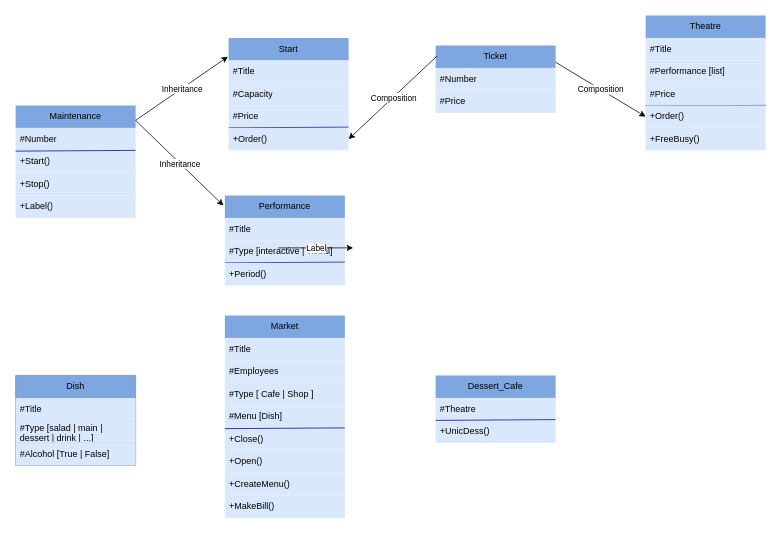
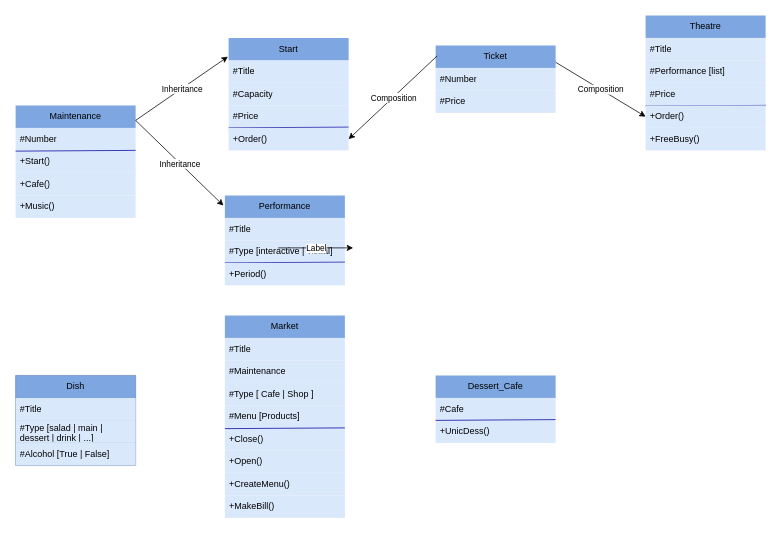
(38, 184) -> (38, 184)
(39, 207) -> (39, 207)
(253, 372) -> (258, 372)
(460, 409) -> (452, 409)
(257, 417) -> (268, 417)
